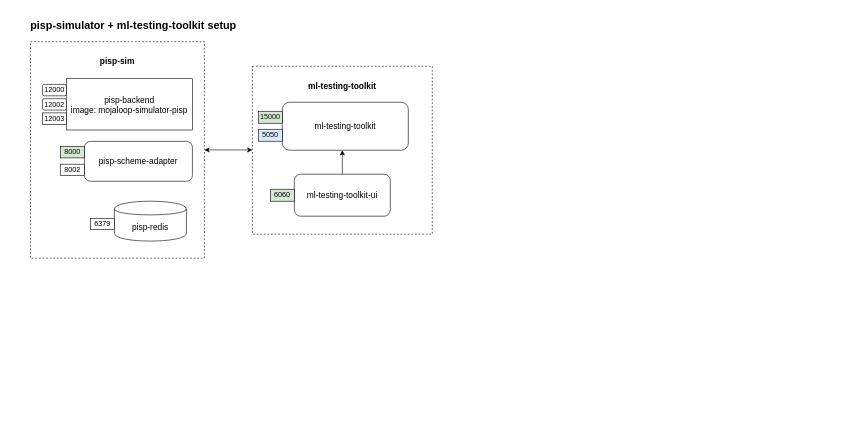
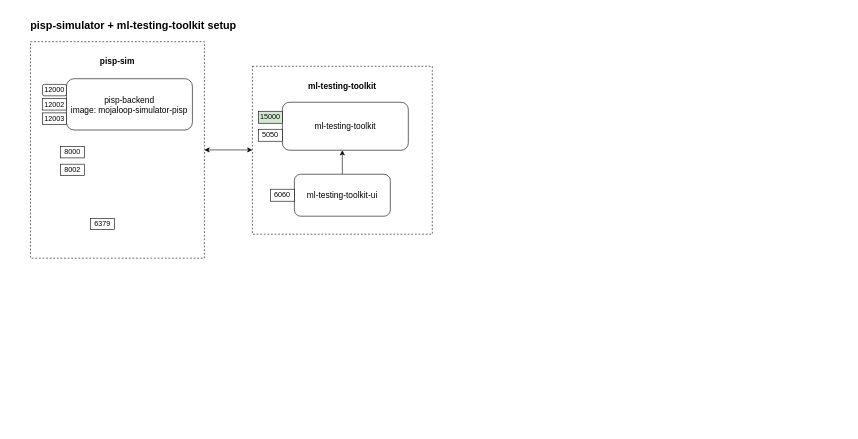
(54, 104) -> (54, 104)
(129, 104) -> (129, 104)
(270, 135) -> (270, 135)
(72, 152) -> (72, 152)
(138, 161) -> none
(282, 195) -> (282, 195)
(150, 221) -> none
